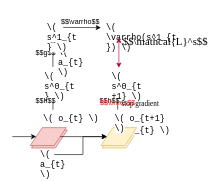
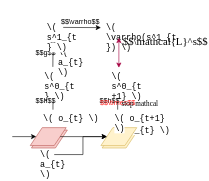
(145, 108) -> (144, 104)
